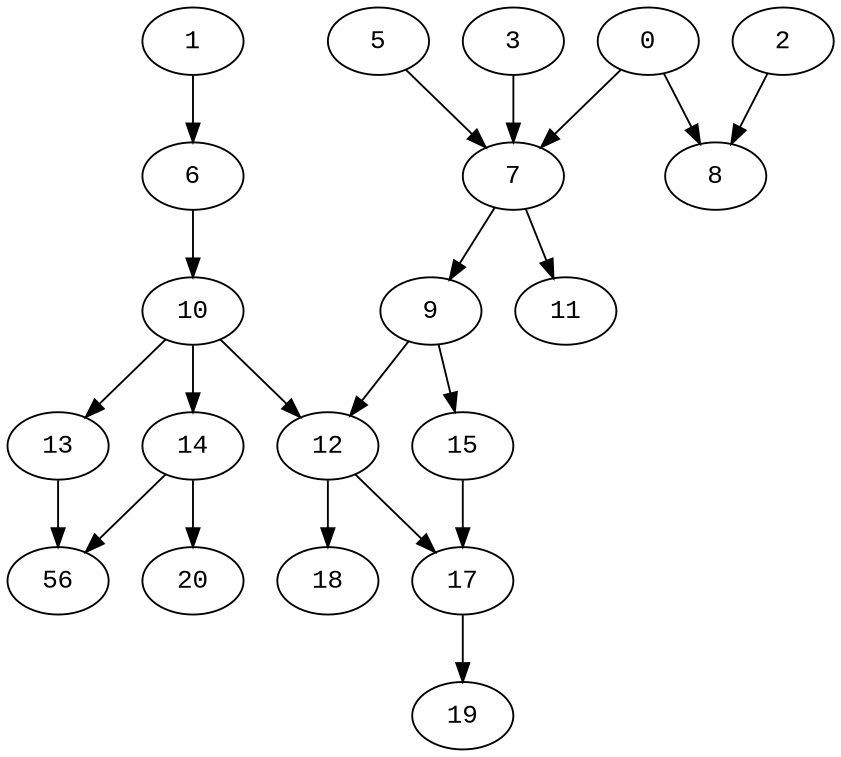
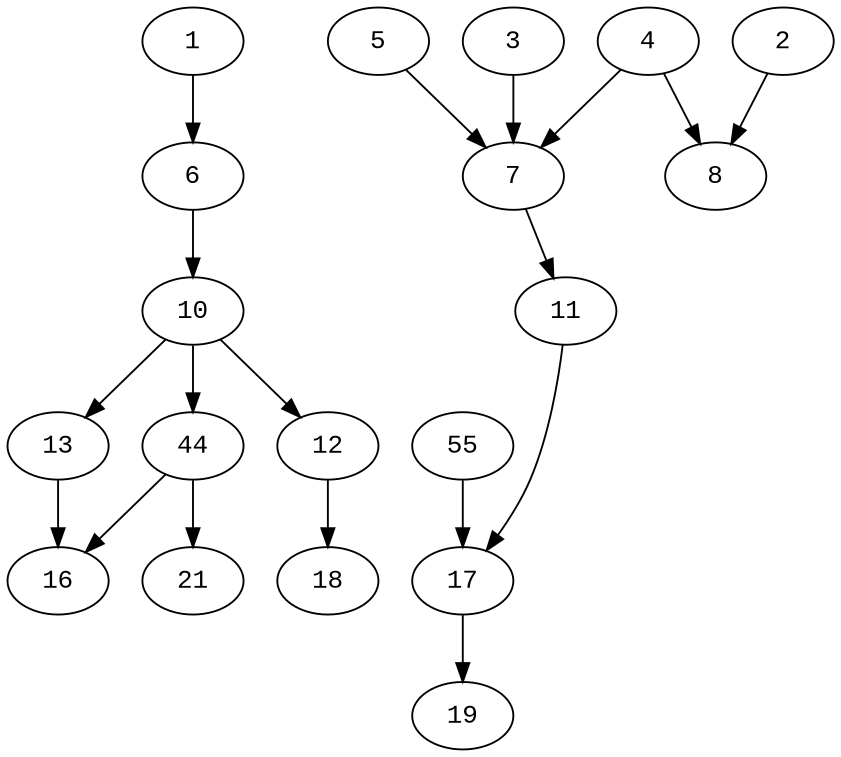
(648, 41) -> (648, 41)
(431, 311) -> none
(193, 446) -> (193, 446)
(463, 446) -> (463, 446)
(388, 507) -> (543, 444)
(58, 581) -> (58, 581)
(193, 581) -> (193, 581)
